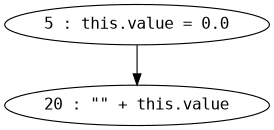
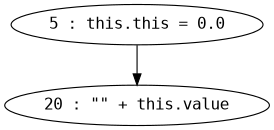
(137, 25) -> (137, 25)
